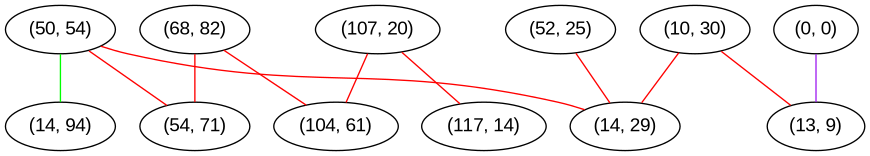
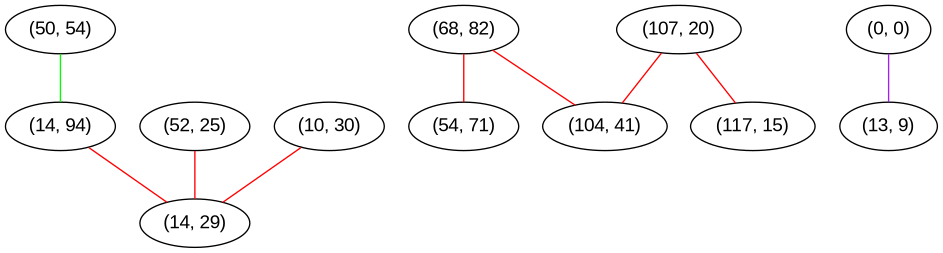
(128, 78) -> none
(343, 78) -> (128, 175)
(756, 78) -> none
(336, 126) -> (605, 126)
(484, 126) -> (753, 126)
